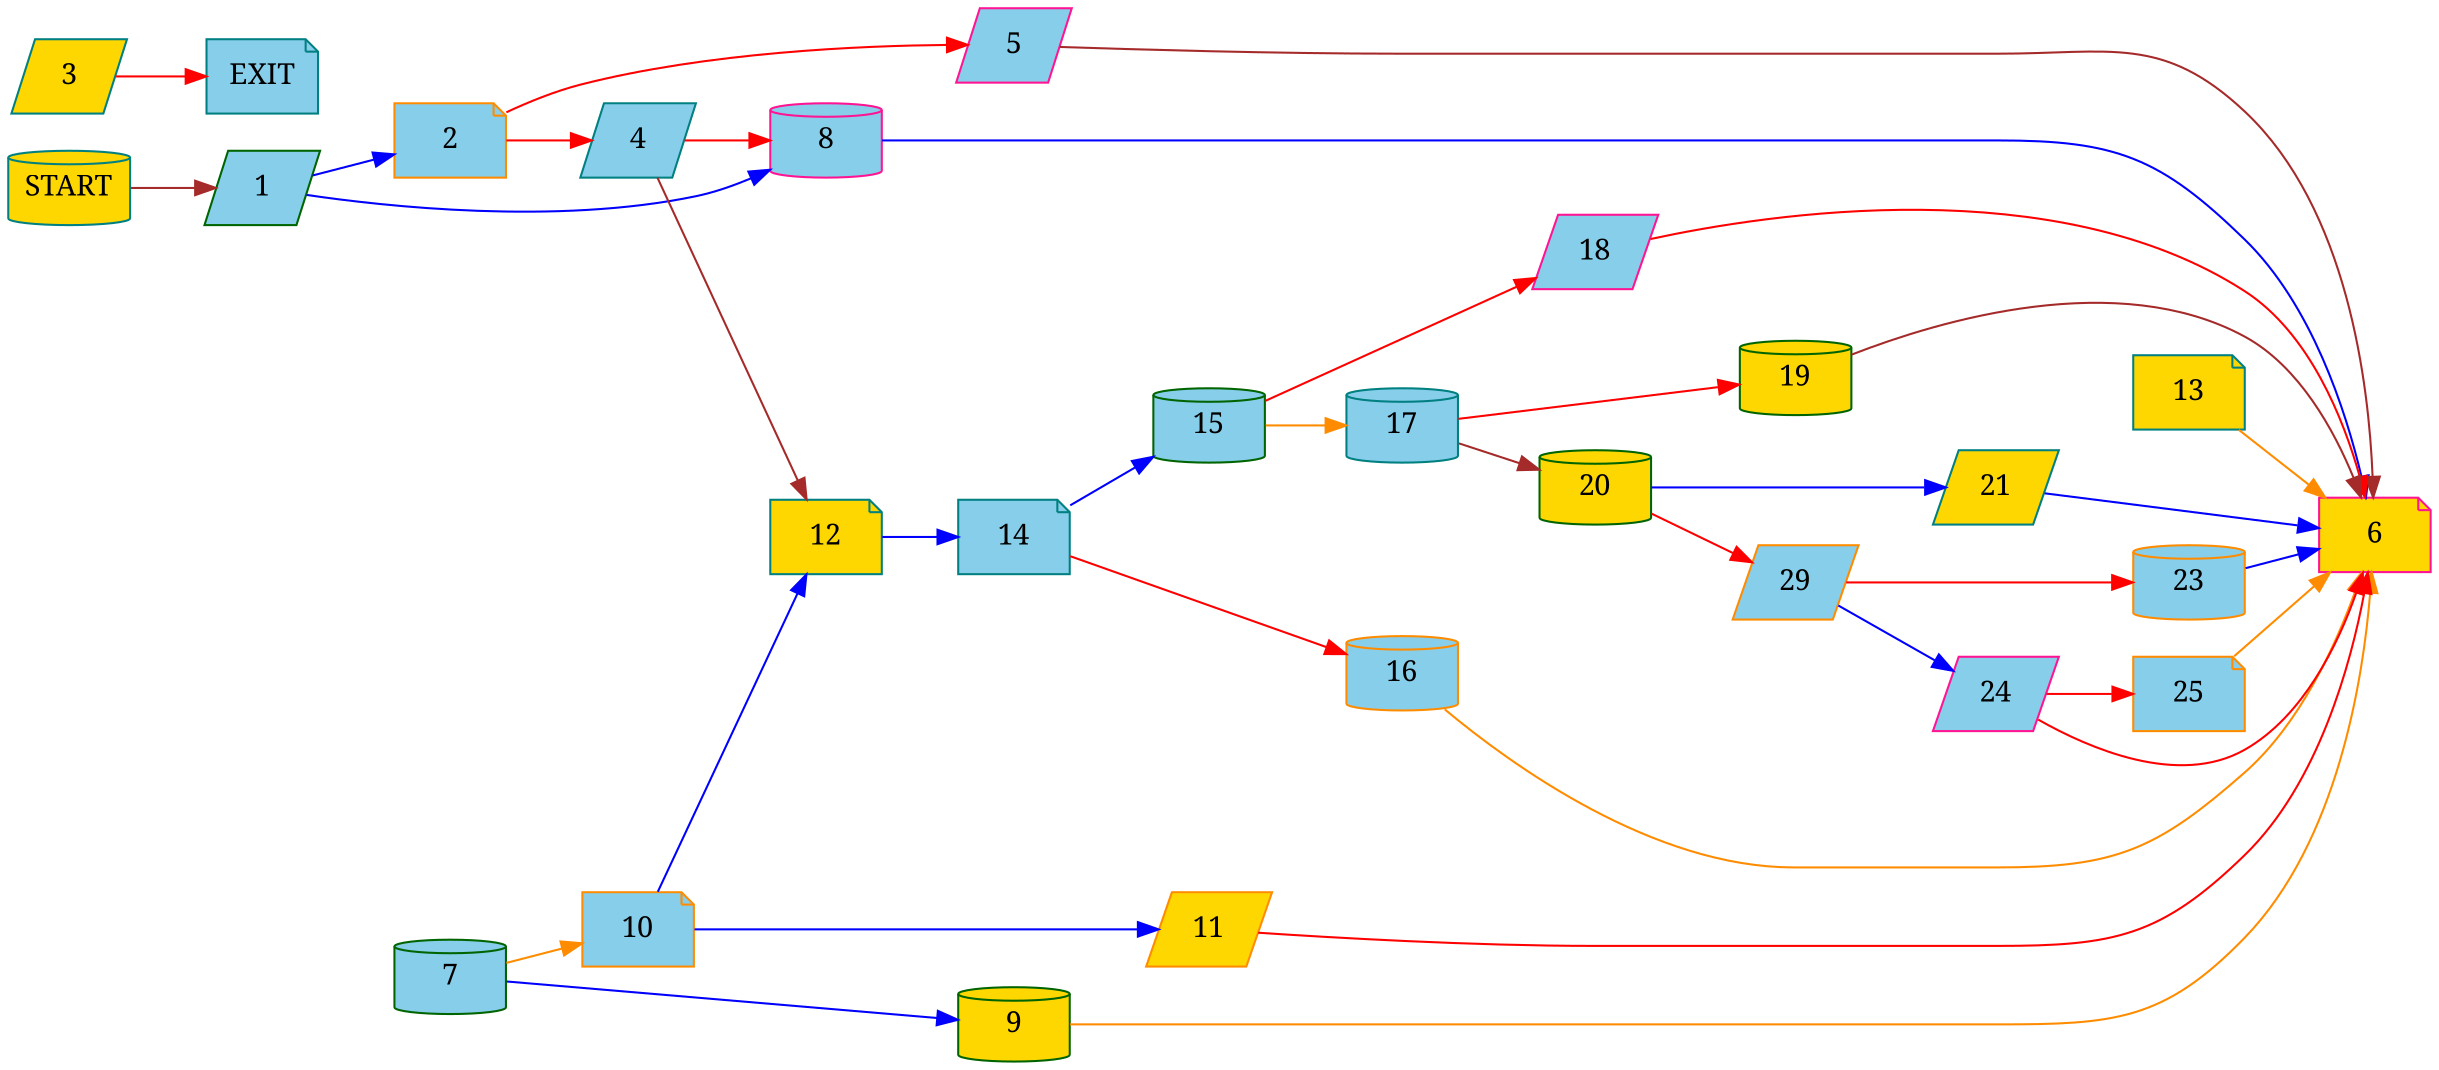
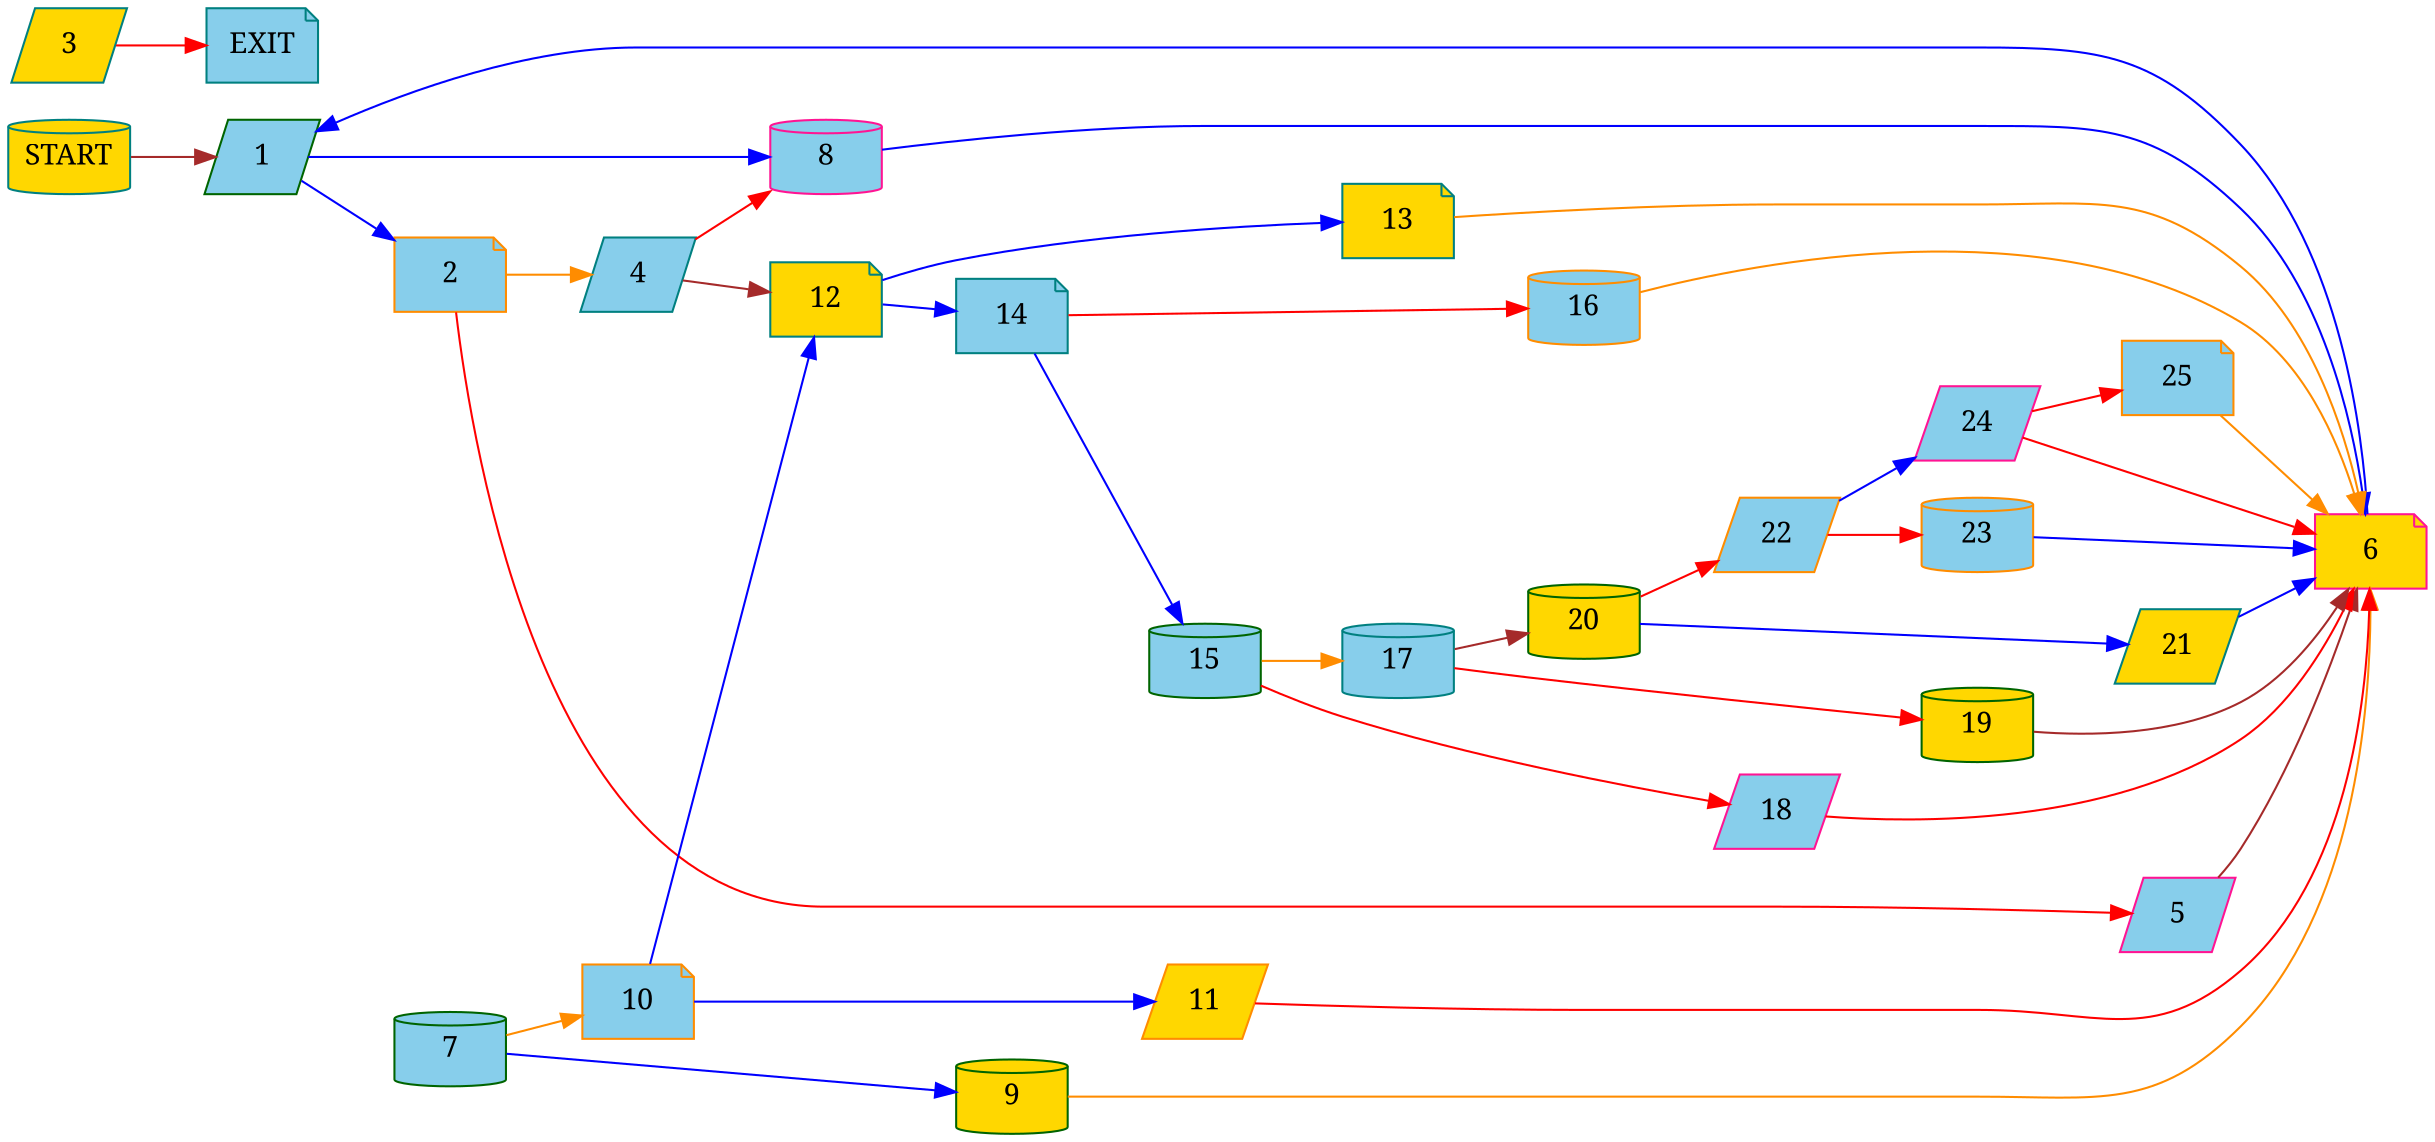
none -> (1496, 48)
(539, 140) -> (539, 275)
none -> (1100, 239)
(1796, 582) -> (1777, 535)
